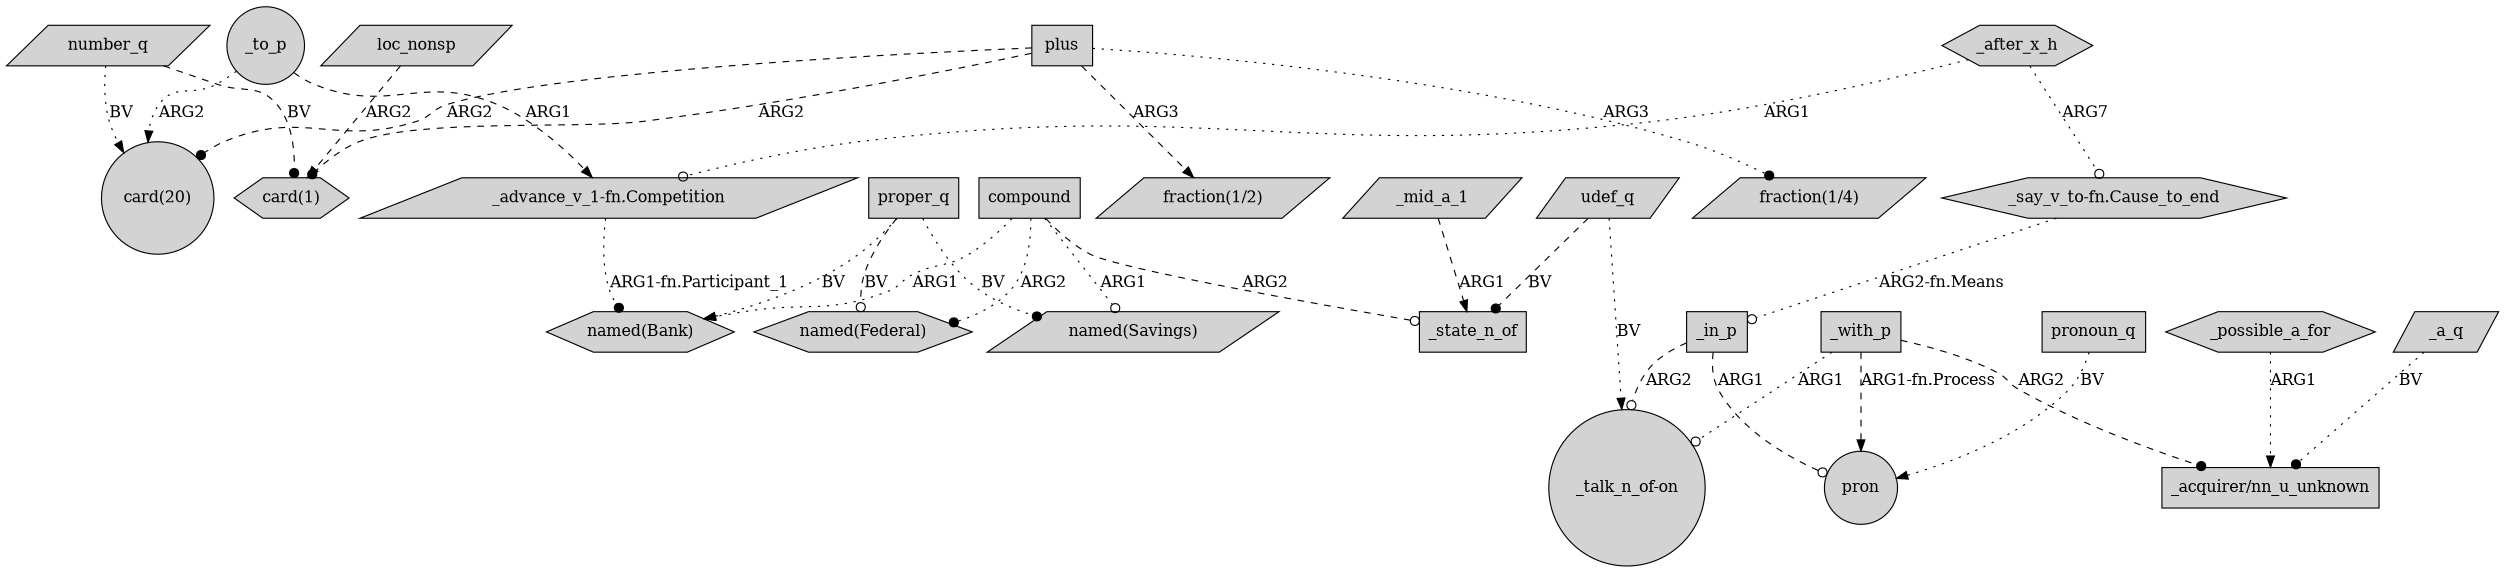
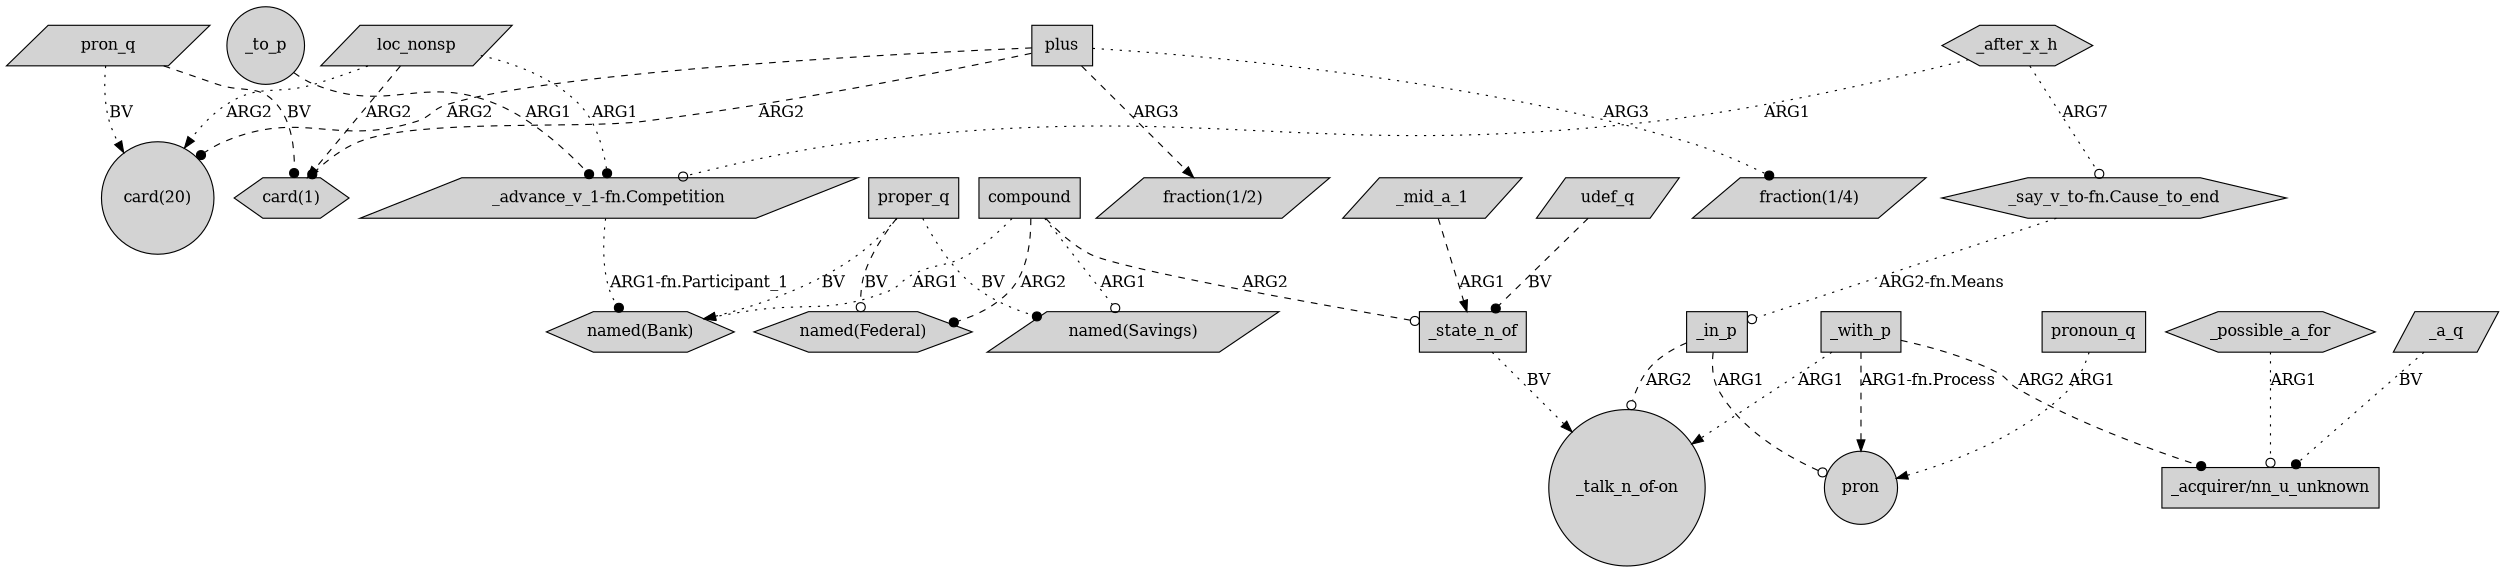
(108, 46) -> (108, 46)
(184, 91) -> (273, 90)
none -> (564, 91)
(450, 93) -> (450, 93)
(1015, 284) -> (1015, 284)
(1615, 308) -> (1528, 388)
(2092, 381) -> (2092, 381)
(1767, 395) -> (1767, 395)
(2270, 405) -> (2270, 405)
